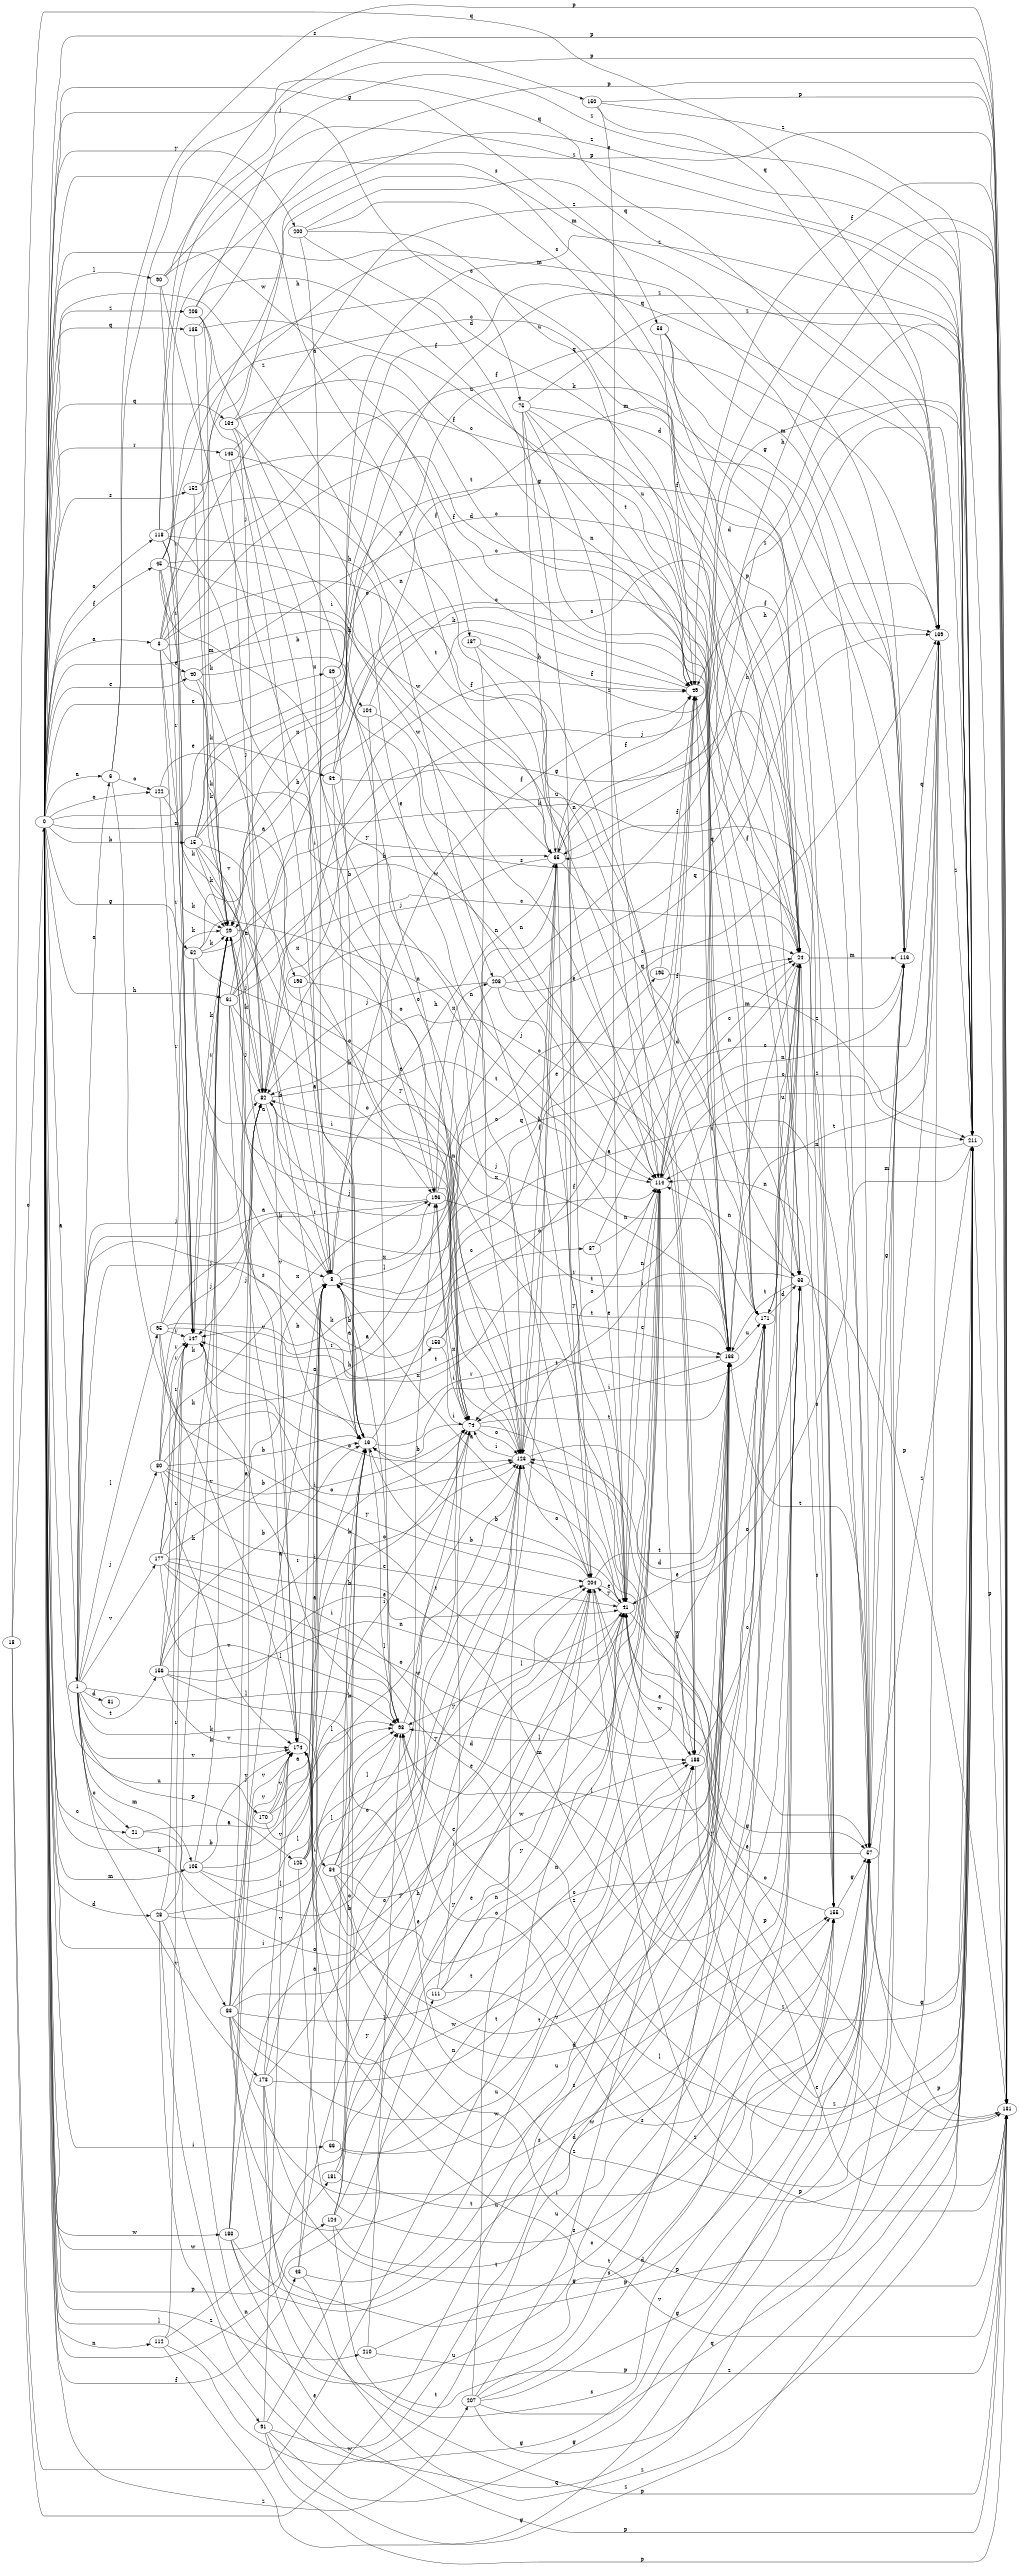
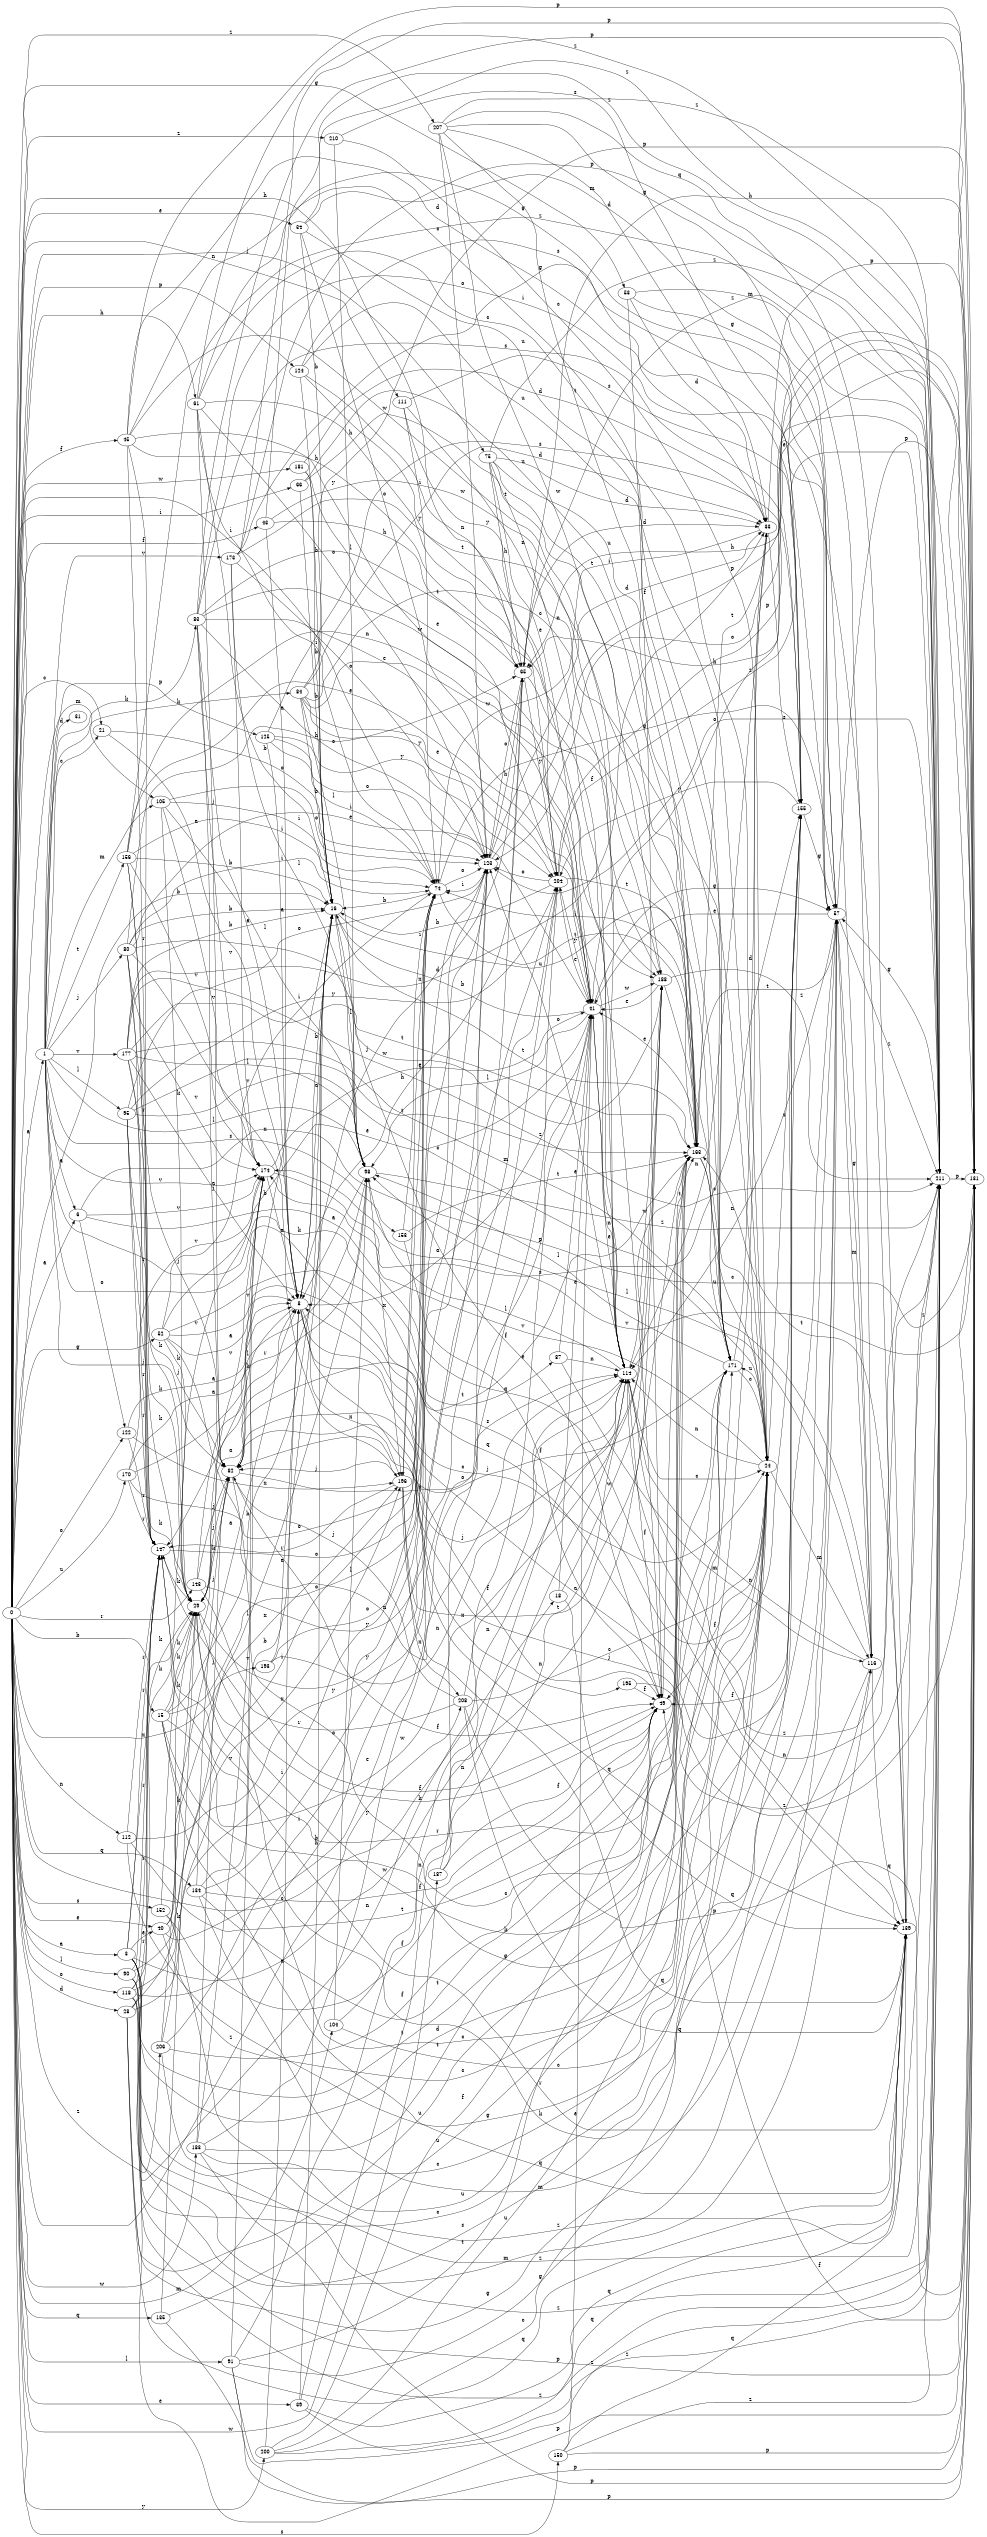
(206, 1133) -> (139, 1512)
(28, 1234) -> (263, 1908)
(674, 1894) -> (693, 975)
